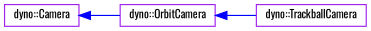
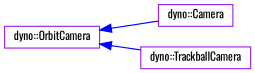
(105, 15) -> (135, 25)
